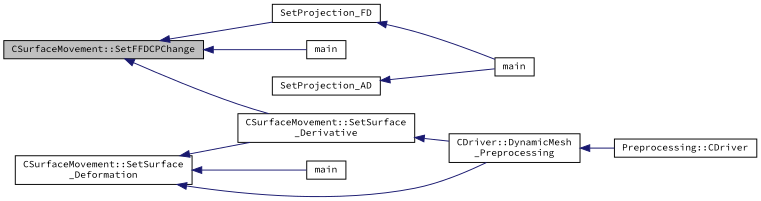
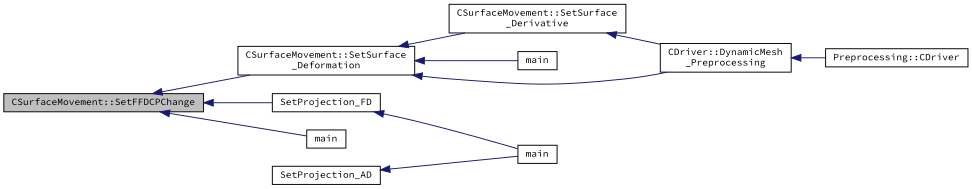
(200, 90) -> (206, 83)
